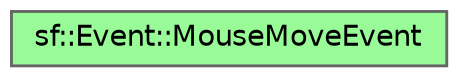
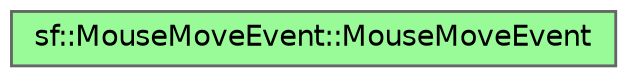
(229, 39) -> (314, 39)
